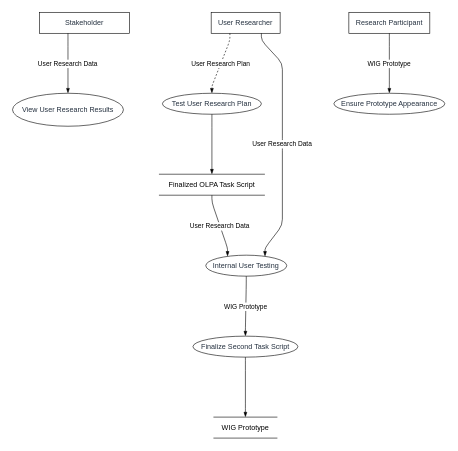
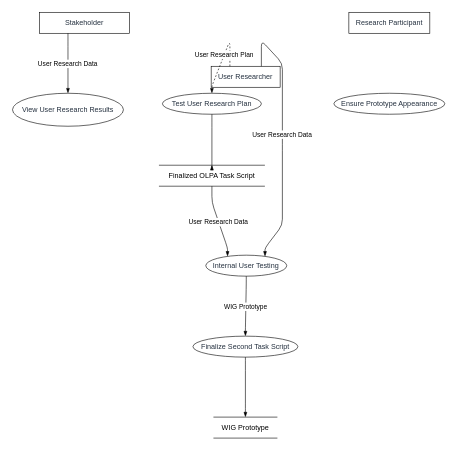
(246, 23) -> (246, 77)
(389, 62) -> none
(212, 185) -> (212, 176)
